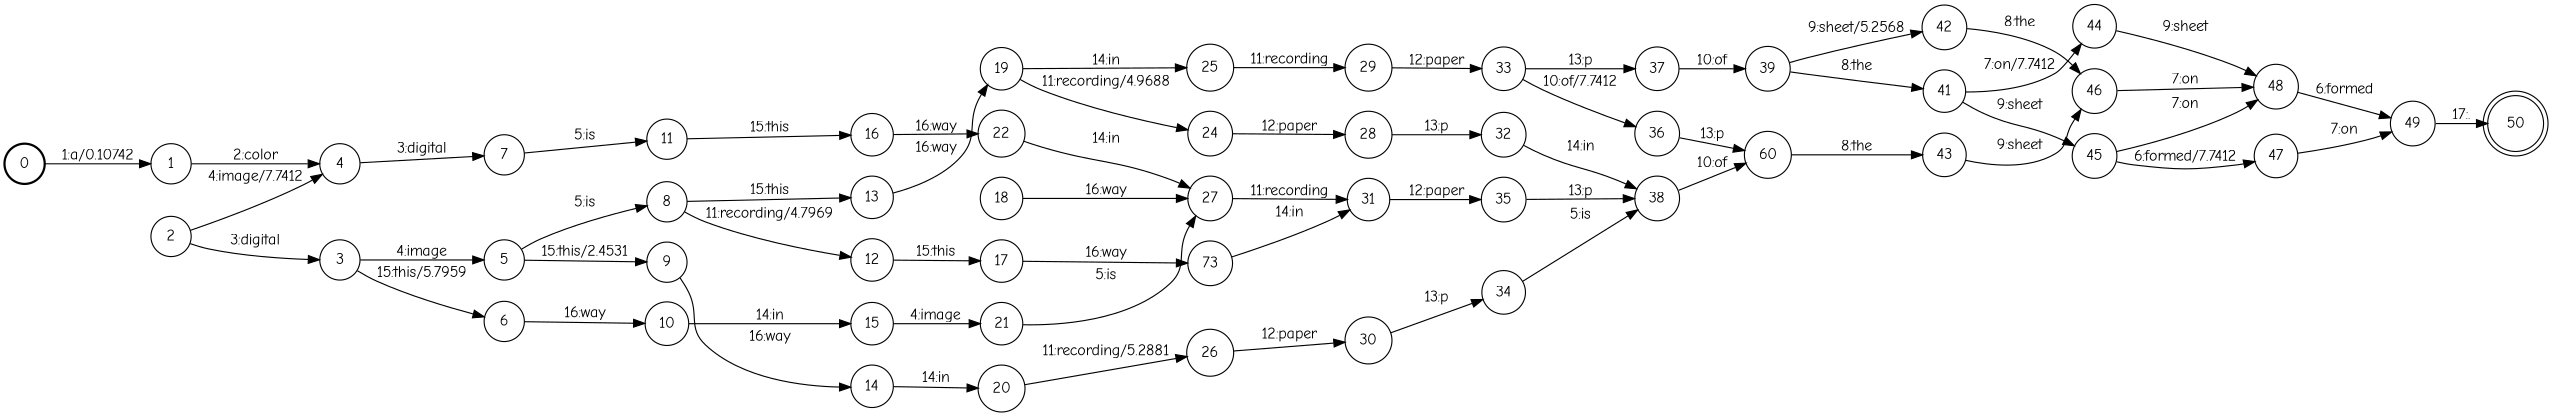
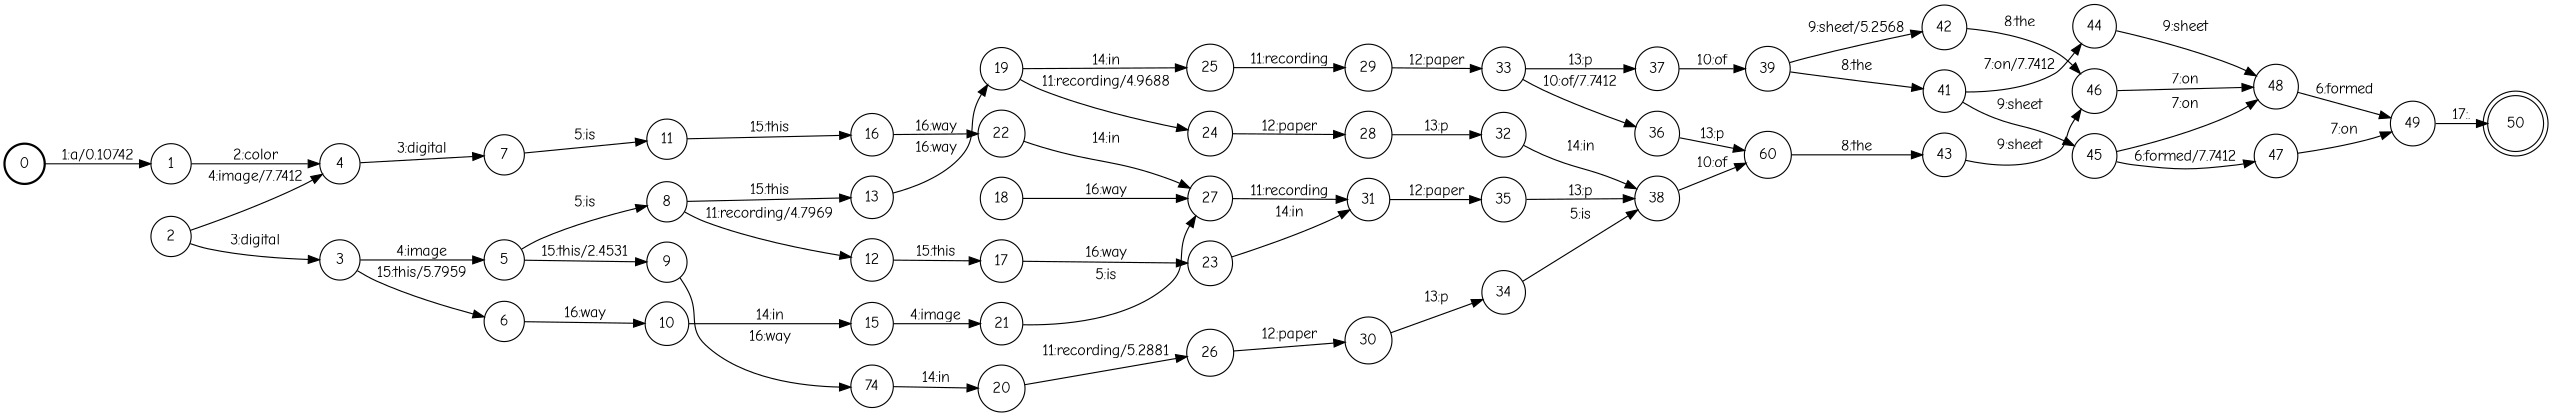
(1210, 263) -> (1210, 263)
(872, 386) -> (872, 386)
